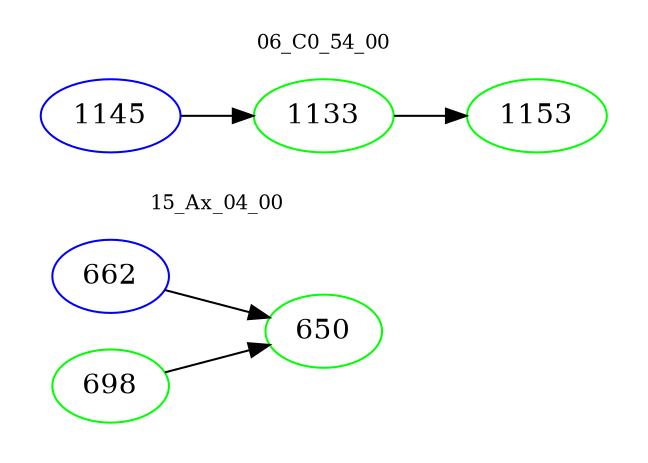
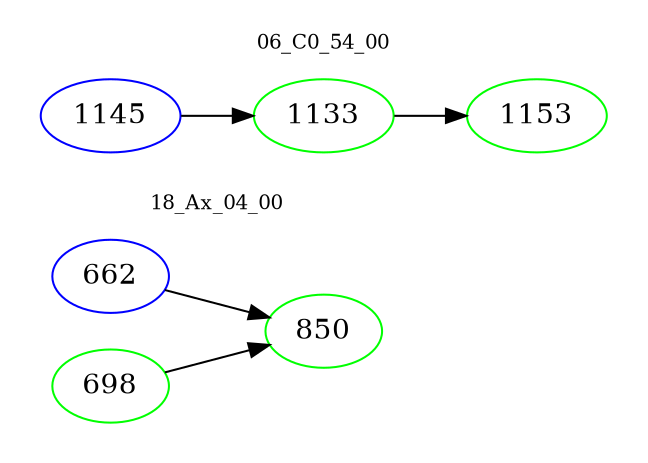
(217, 204) -> (217, 204)
(324, 331) -> (324, 331)
